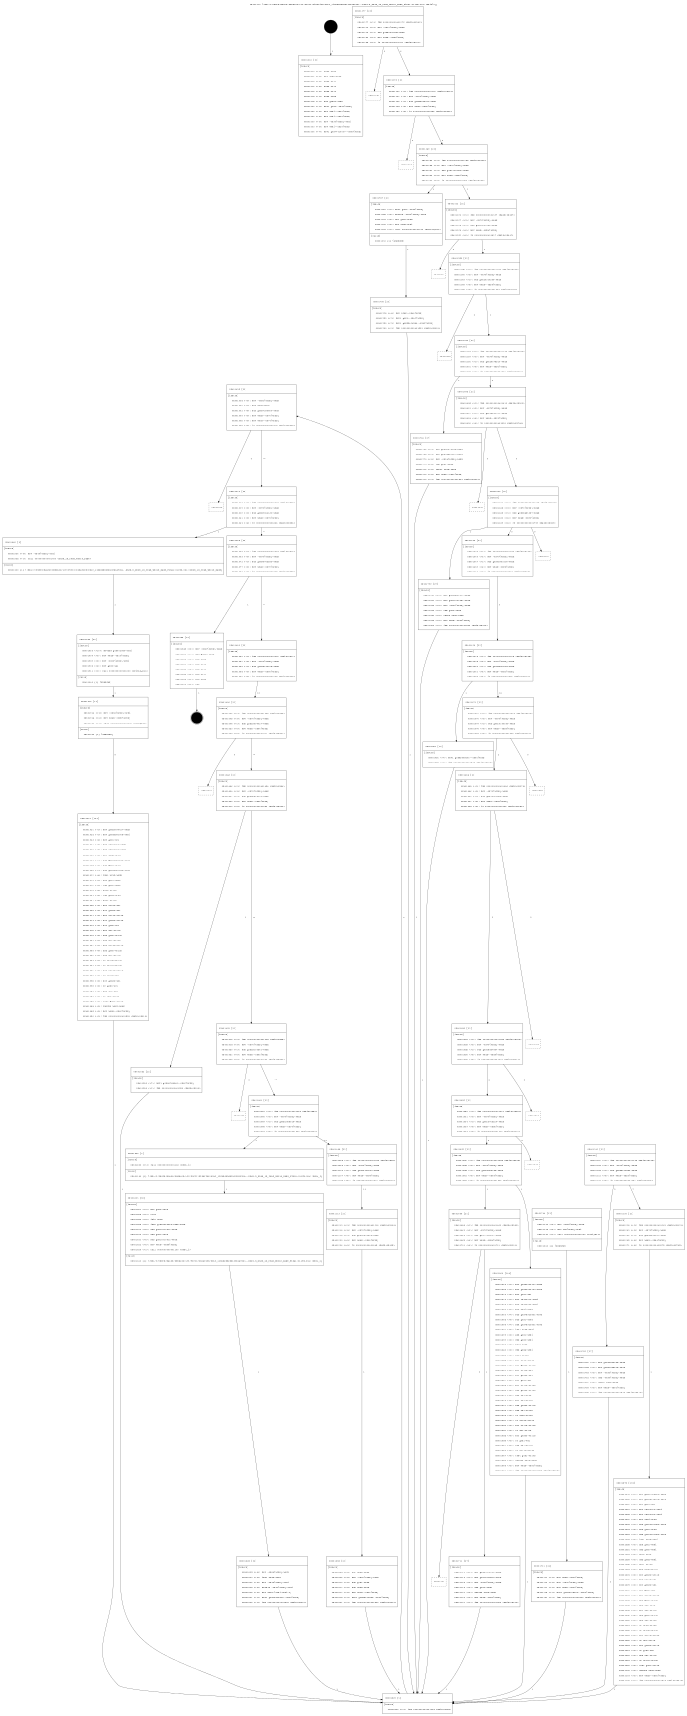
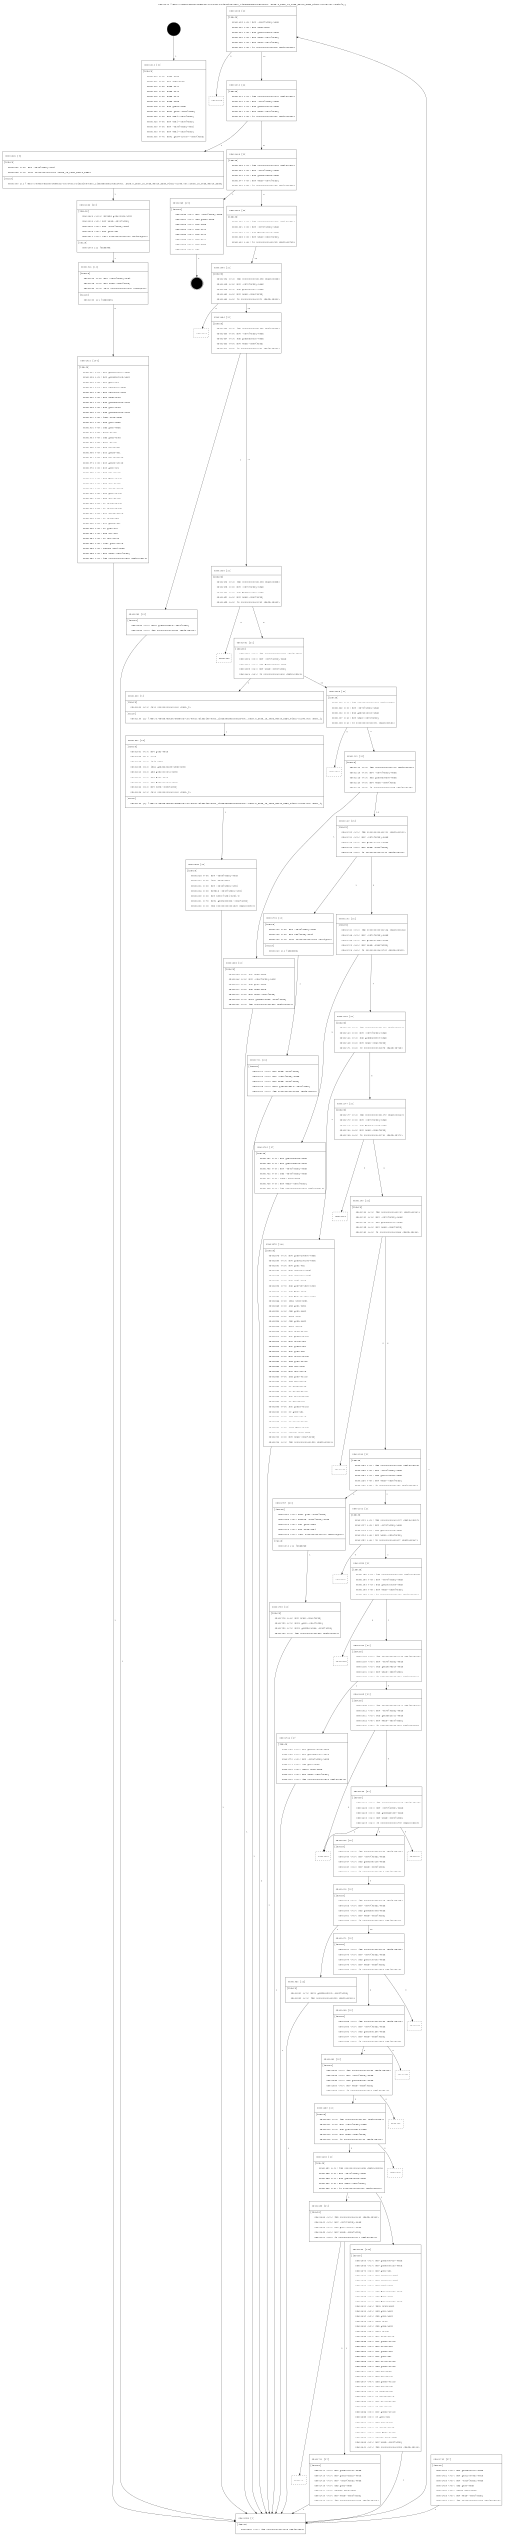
(456, 542) -> (337, 1834)
none -> (334, 772)
none -> (372, 837)
none -> (370, 1075)
